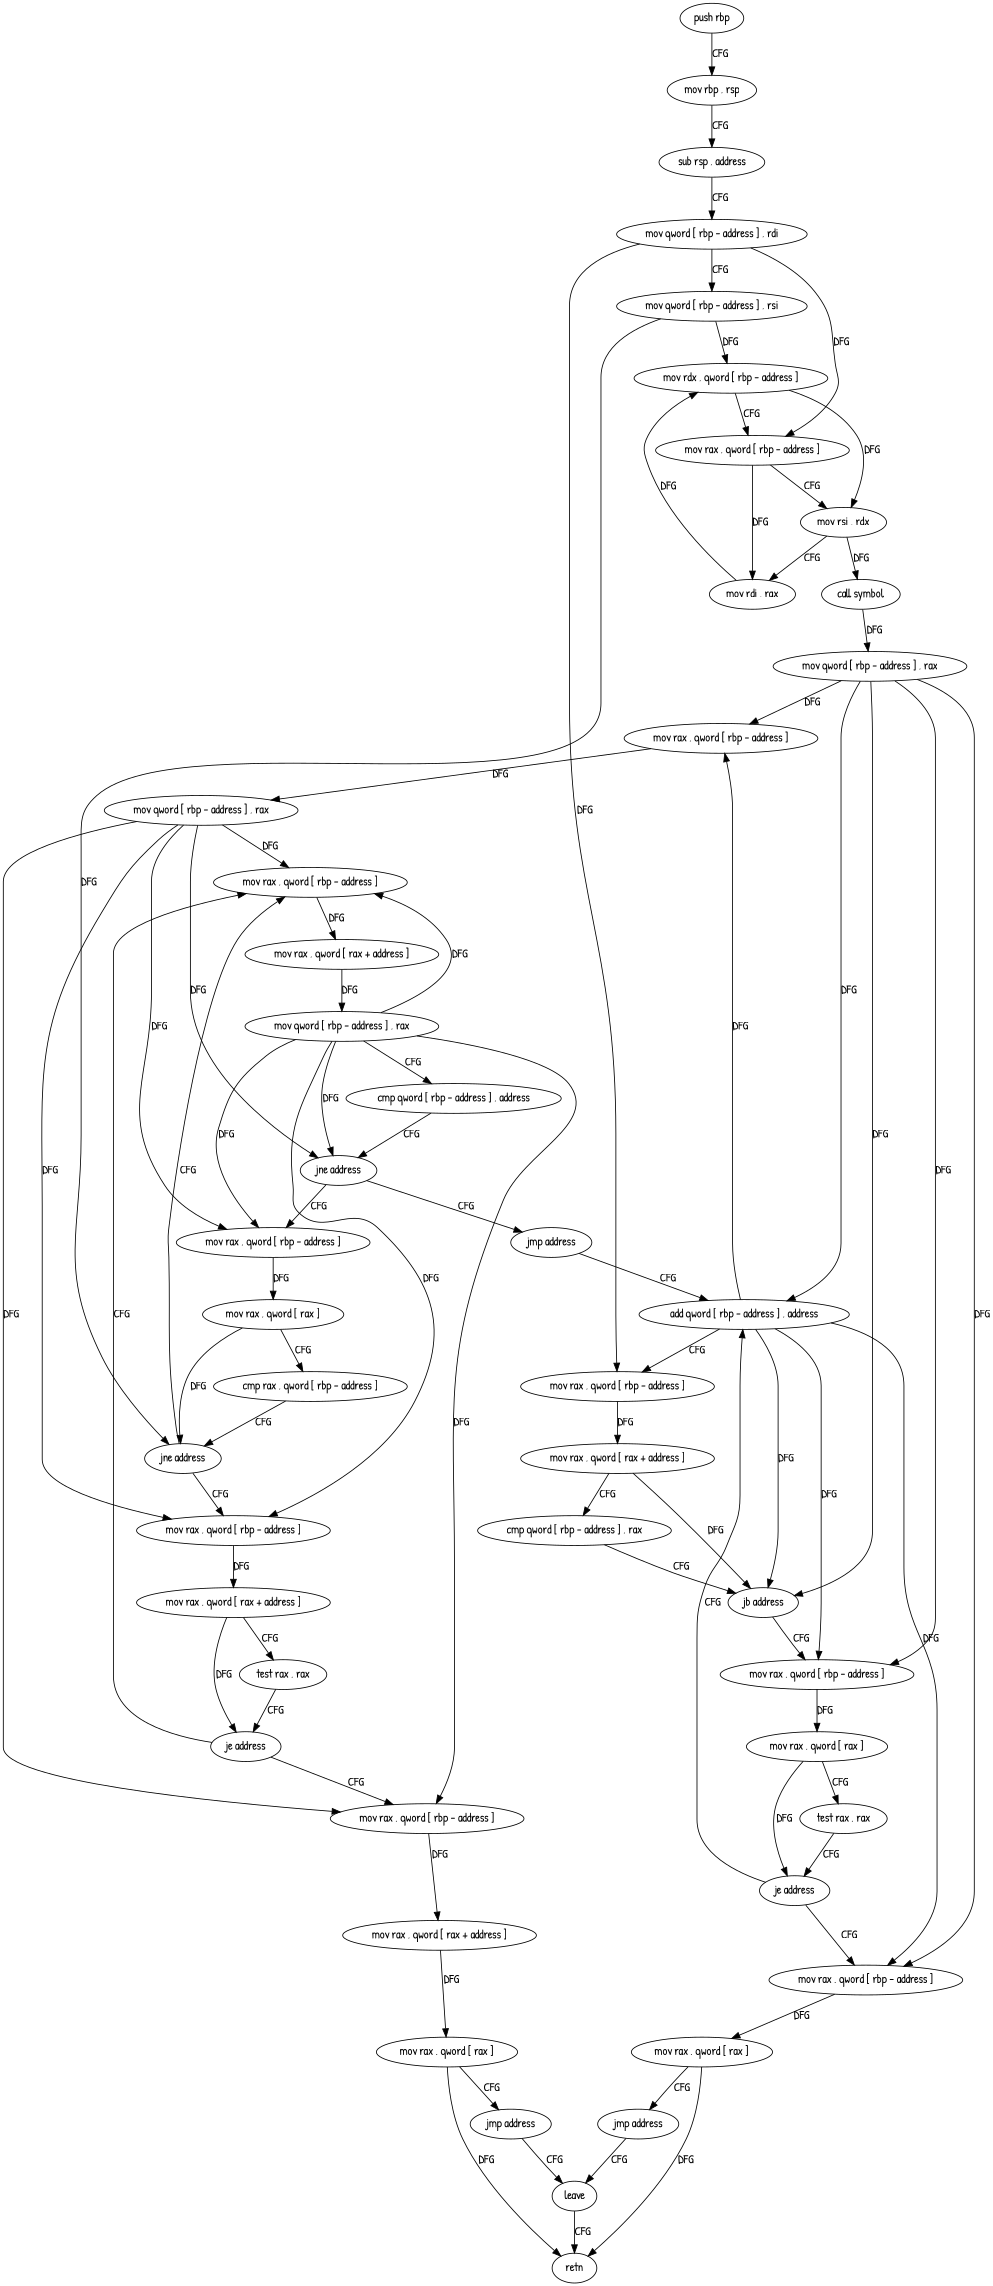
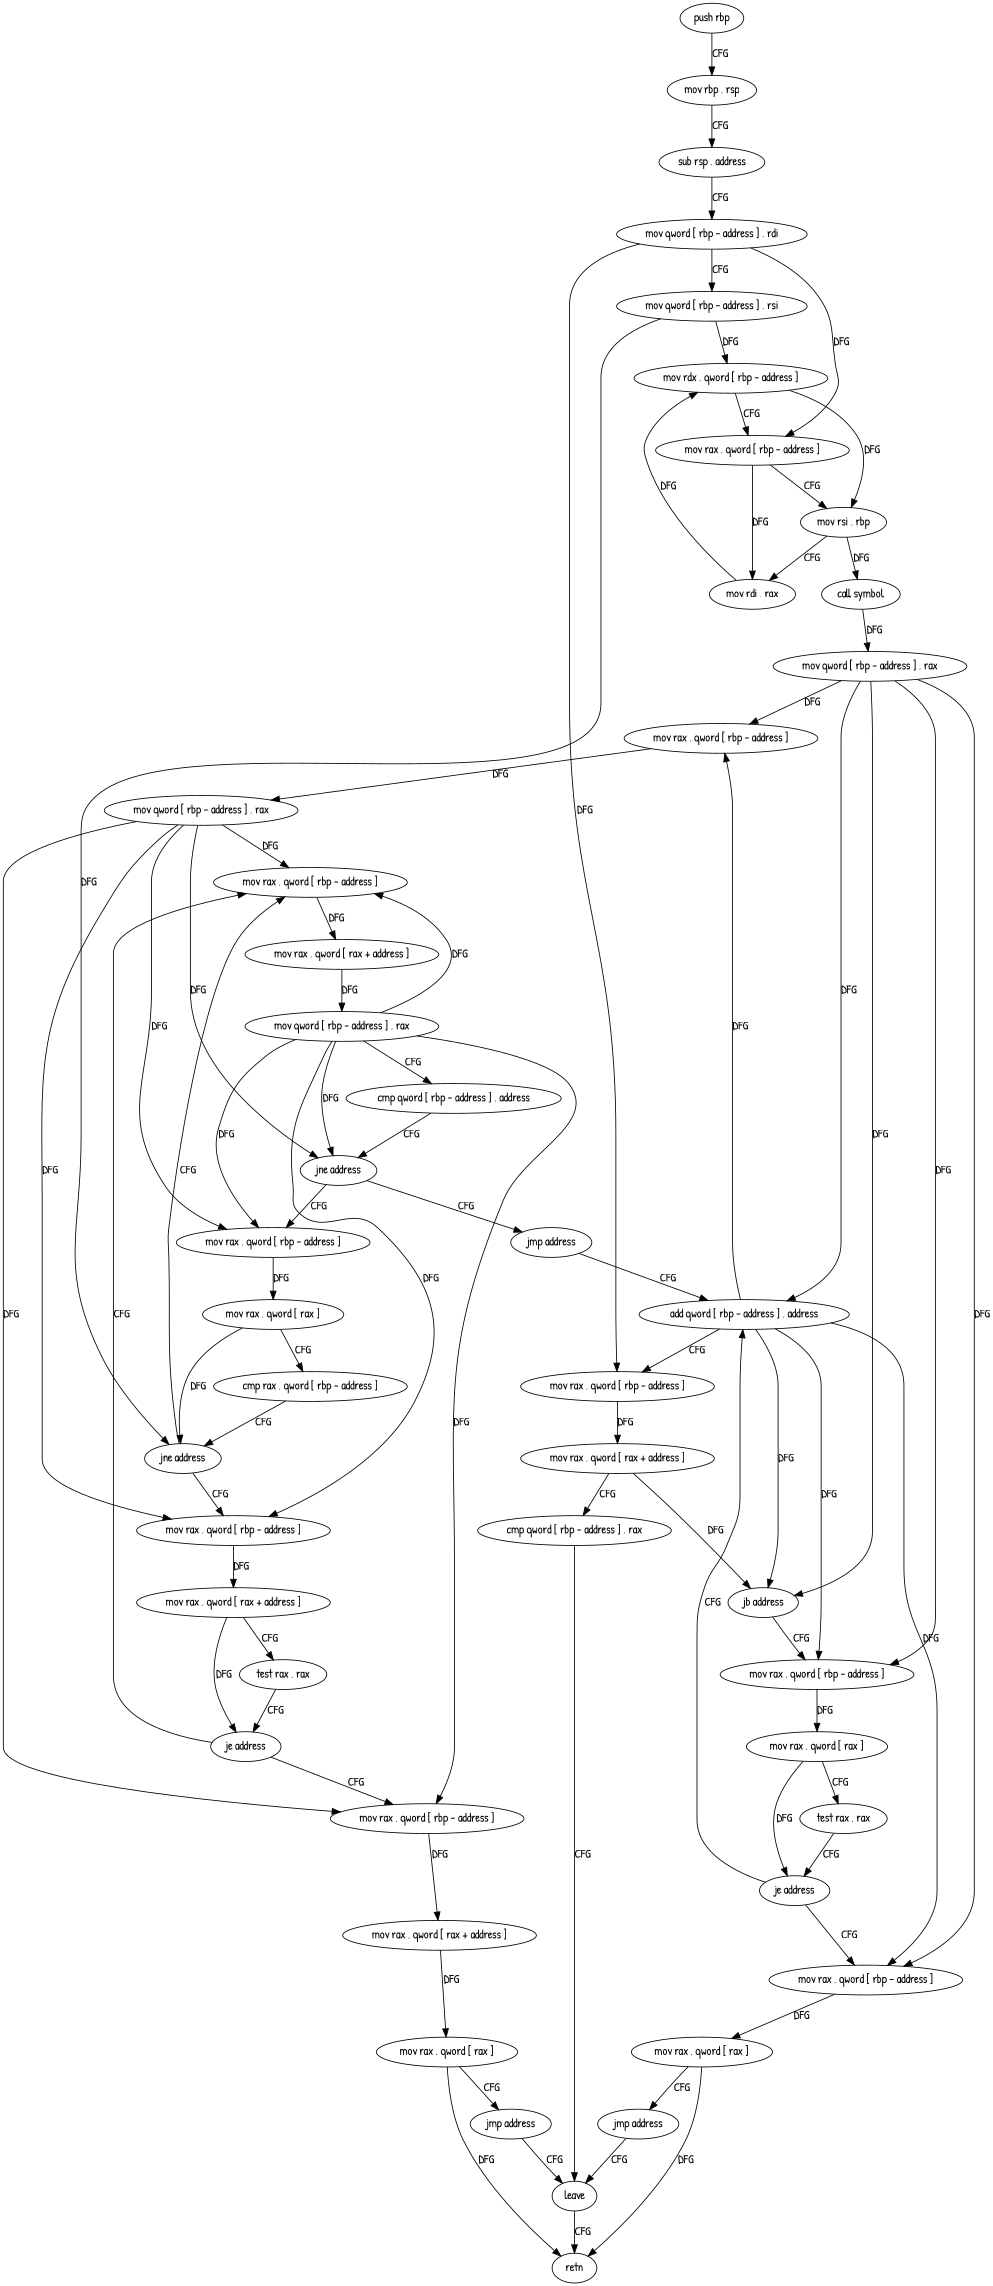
(844, 522) -> (844, 522)
(665, 1570) -> (574, 1859)
